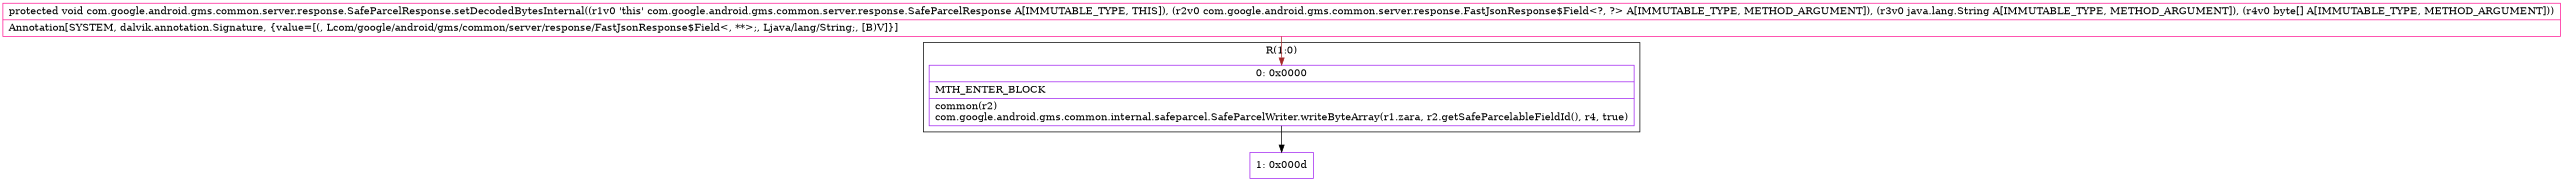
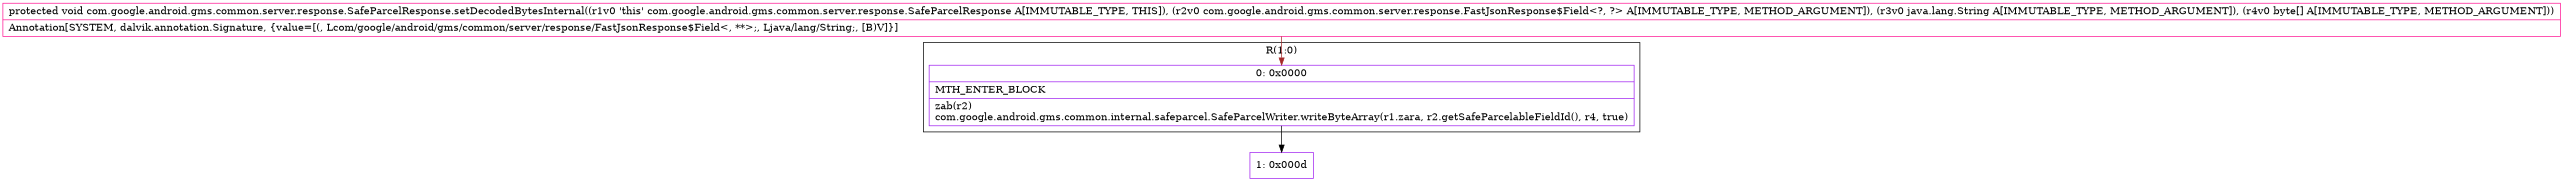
(966, 106) -> (954, 106)
